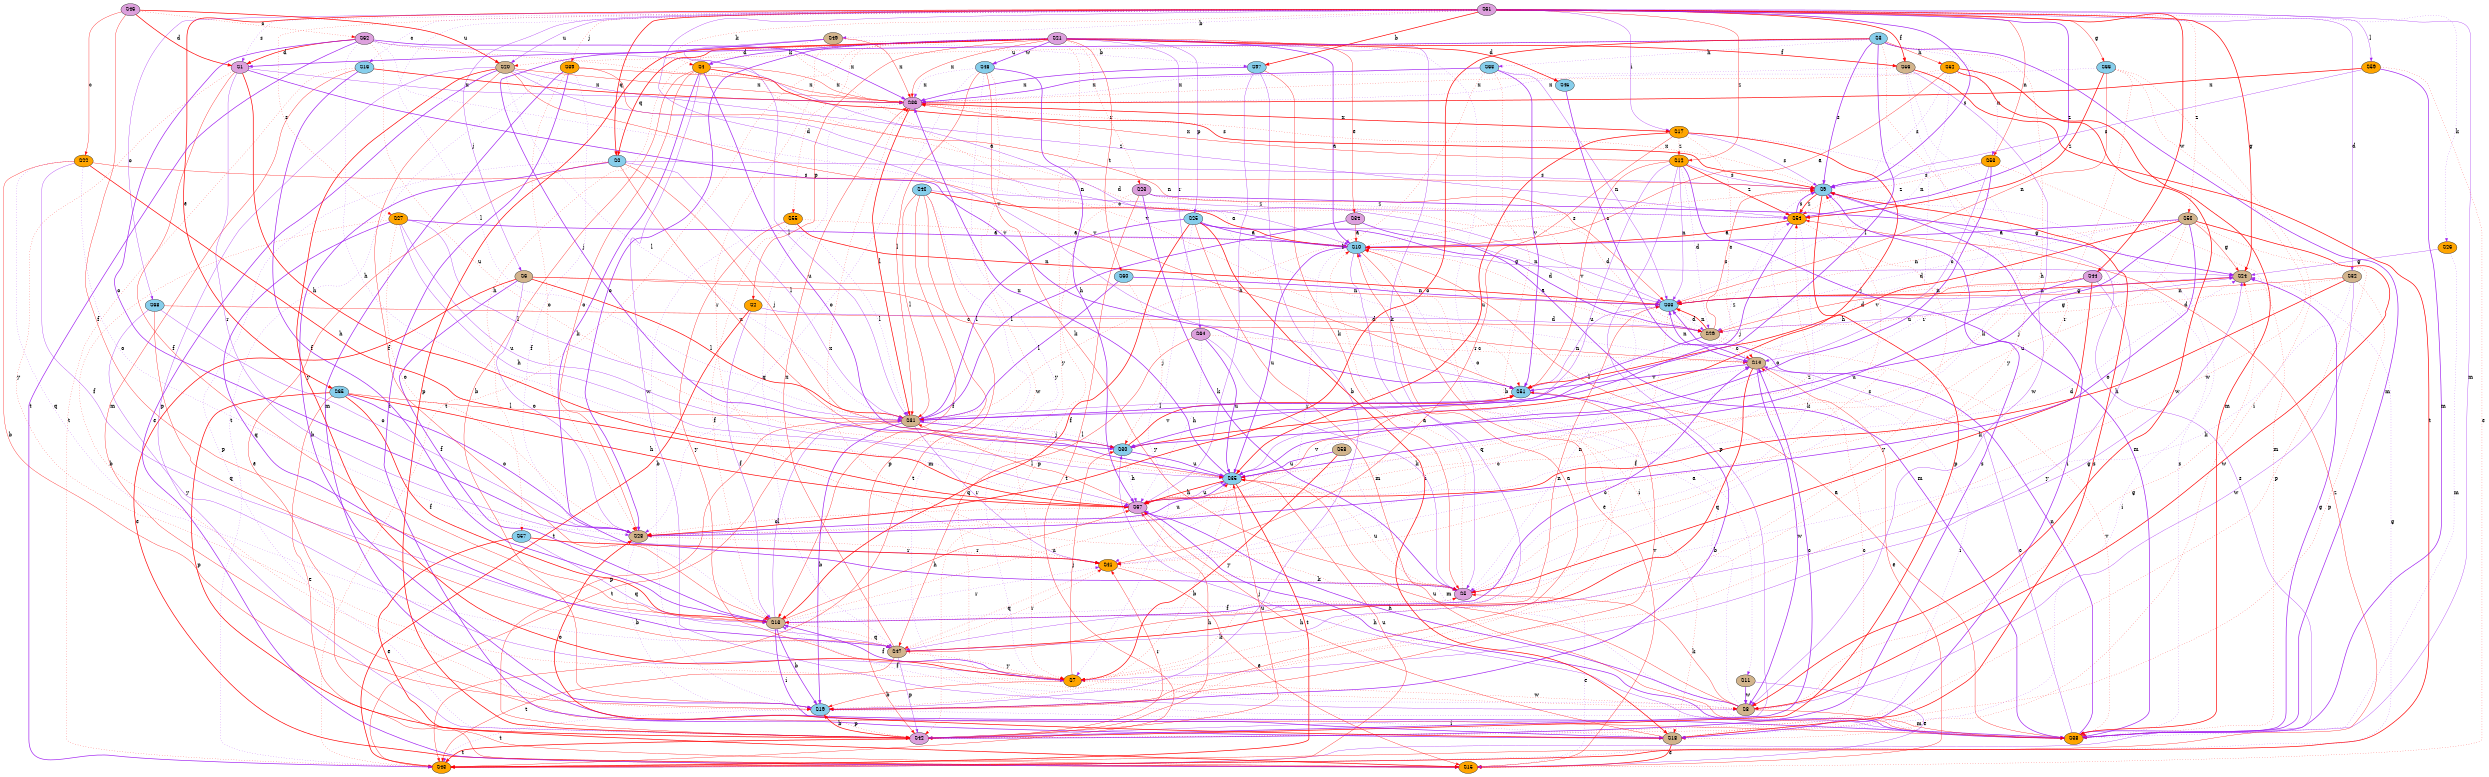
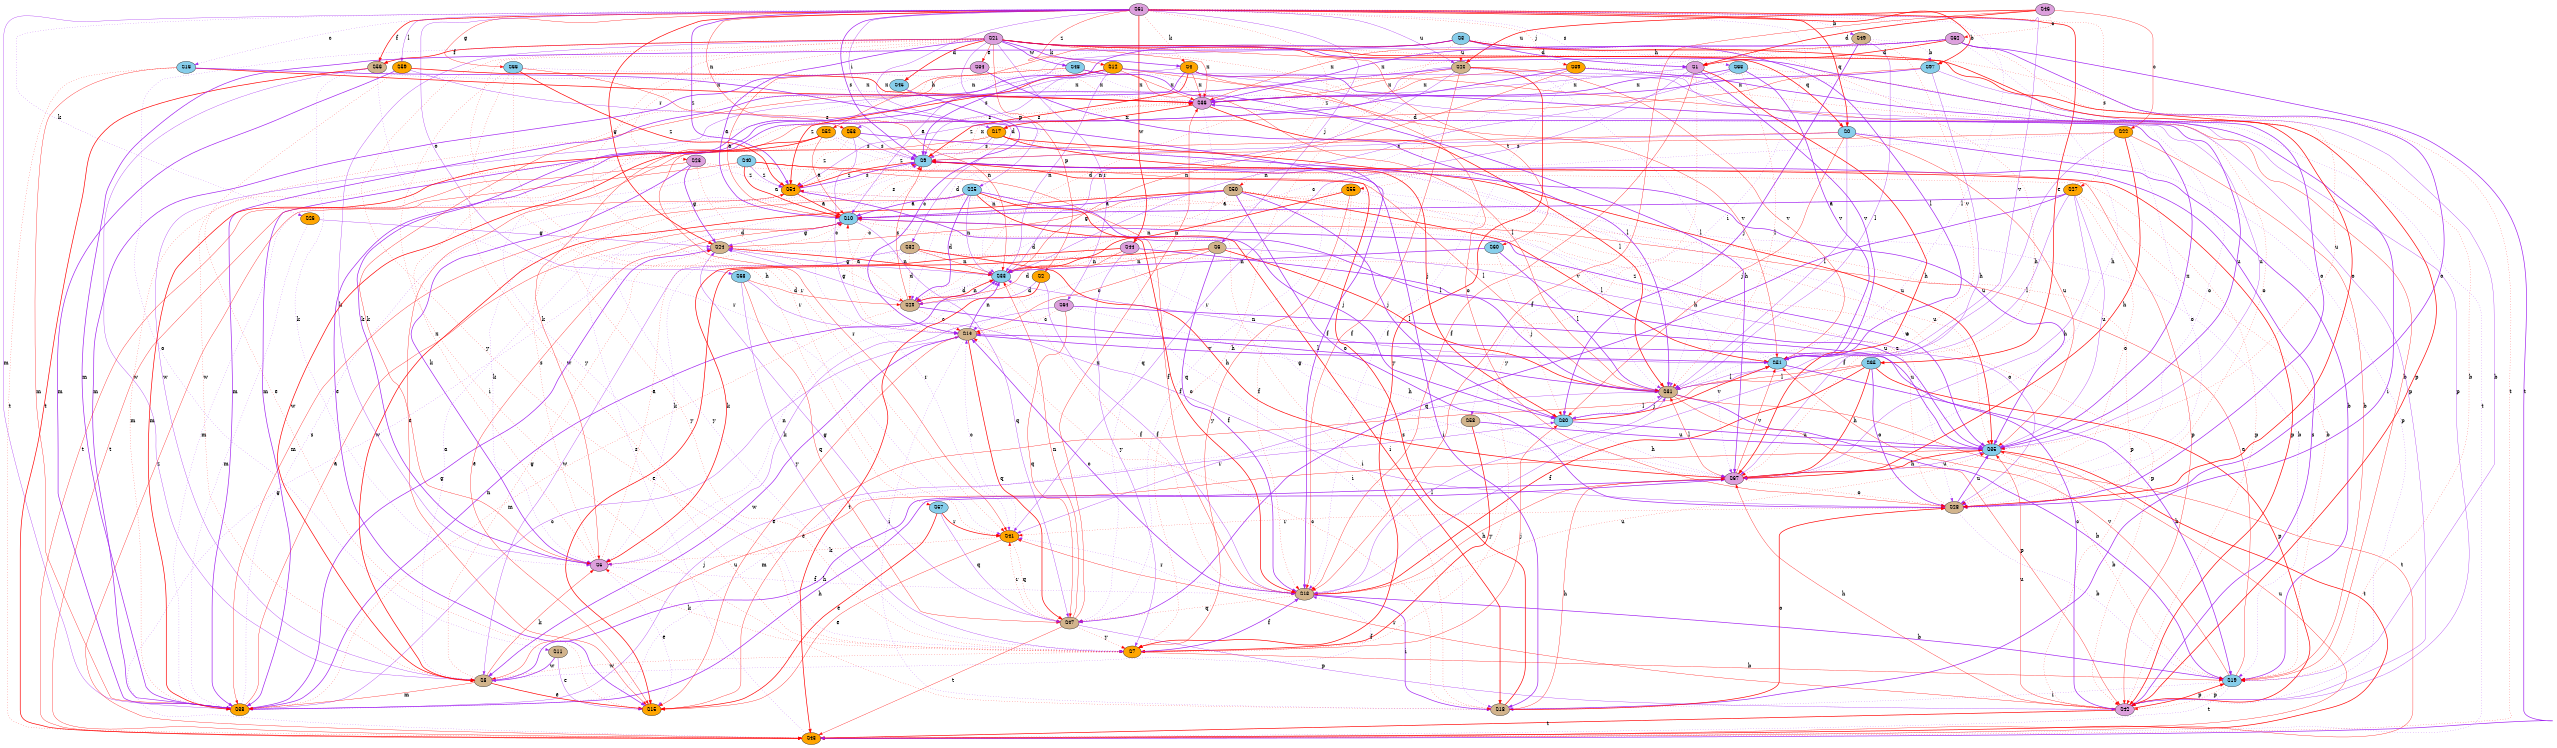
none -> (1746, 23)
(1433, 81) -> (1089, 85)
(1679, 145) -> (889, 157)
(2009, 363) -> (1233, 349)
(1576, 387) -> (1857, 110)
(2072, 392) -> (1300, 363)
(1358, 522) -> none
(2107, 536) -> (510, 508)
(840, 724) -> (2200, 695)
(1800, 746) -> (602, 360)
(1580, 765) -> (565, 699)
